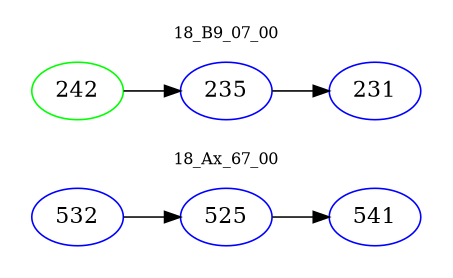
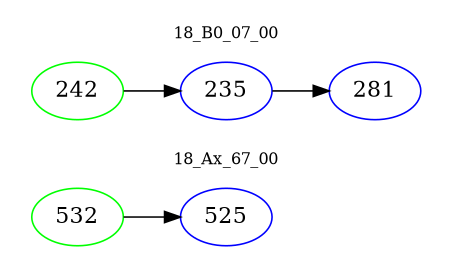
(226, 34) -> (226, 34)
(375, 91) -> (375, 91)
(78, 217) -> (78, 217)
(375, 217) -> none
